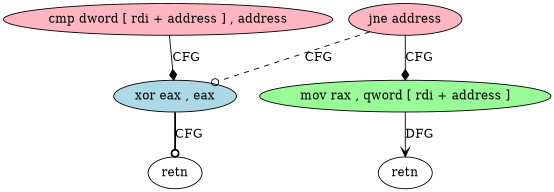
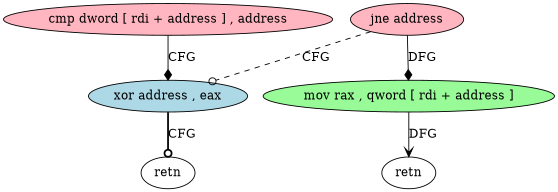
(419, 58) -> (422, 58)
(175, 96) -> (168, 96)
